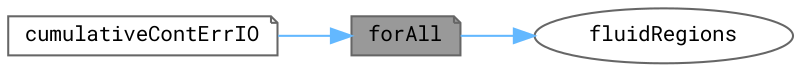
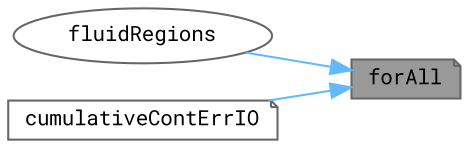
(487, 36) -> (288, 60)
